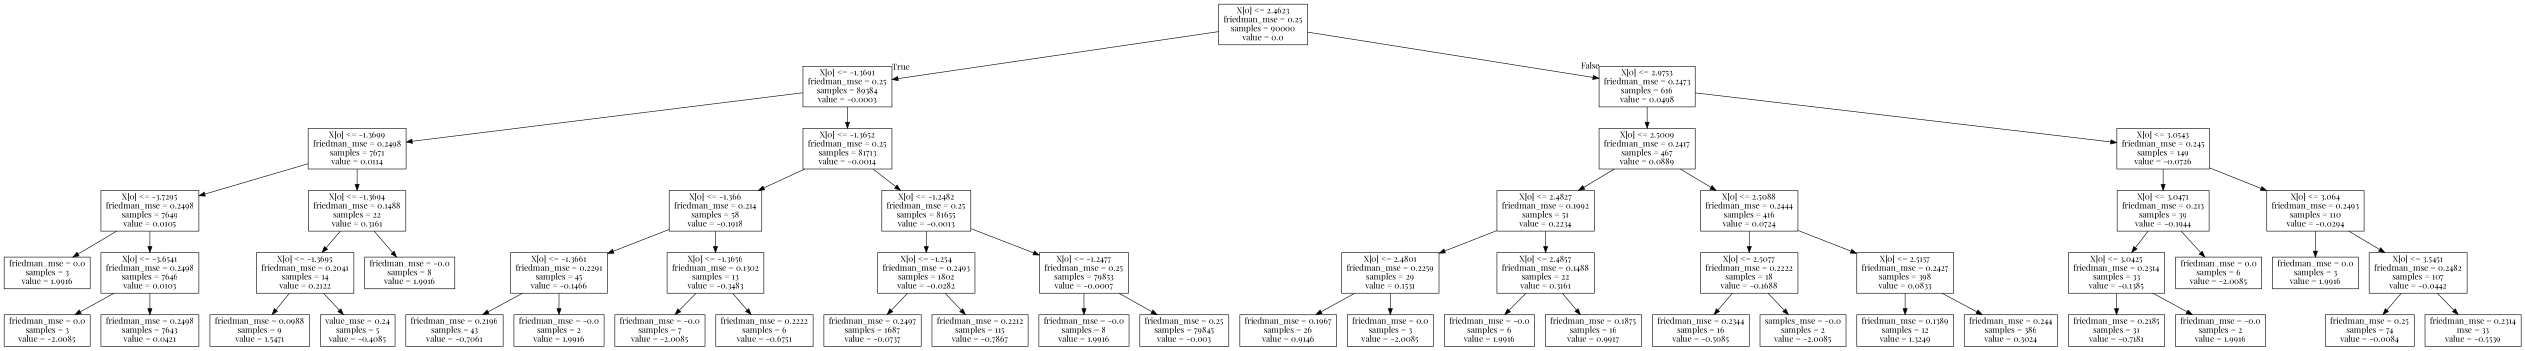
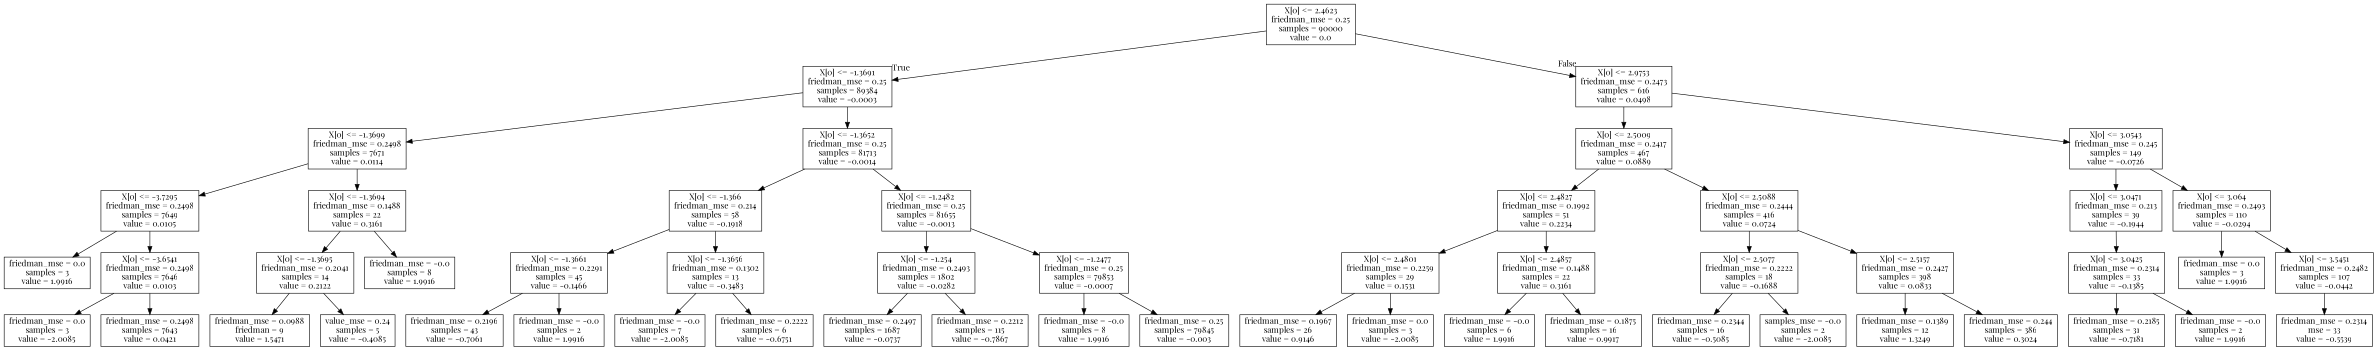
(2219, 273) -> none
(260, 331) -> (260, 331)
(2370, 331) -> none
